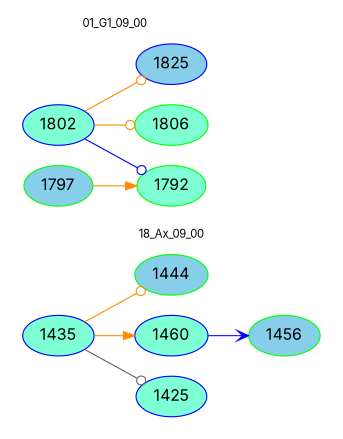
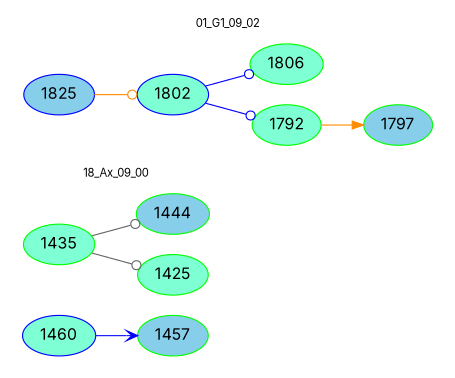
(115, 24) -> (228, 24)
(111, 97) -> (111, 95)
(110, 125) -> (225, 81)
(109, 186) -> (337, 125)
(111, 307) -> (111, 231)
(58, 336) -> (59, 244)
(109, 336) -> none
(284, 336) -> (173, 336)
(171, 396) -> (173, 275)
